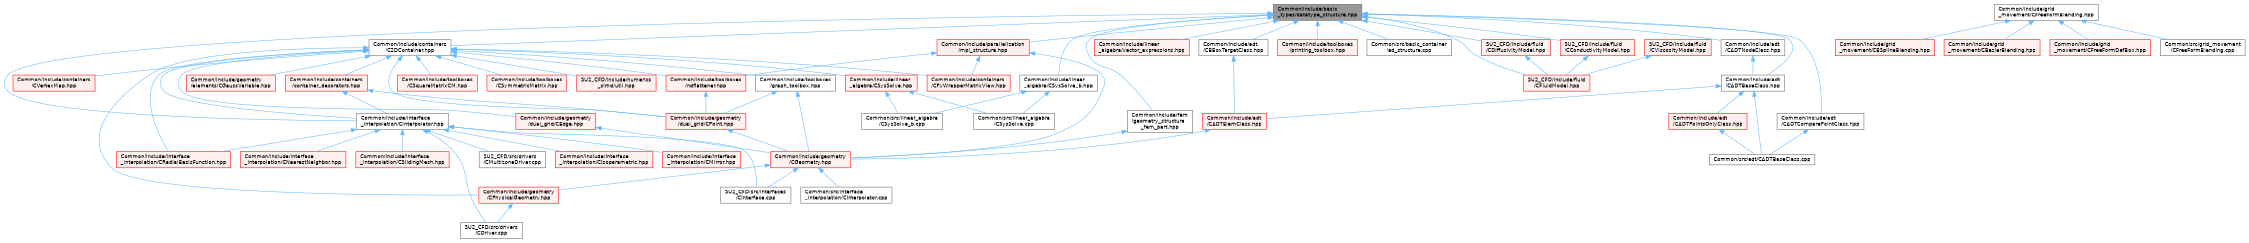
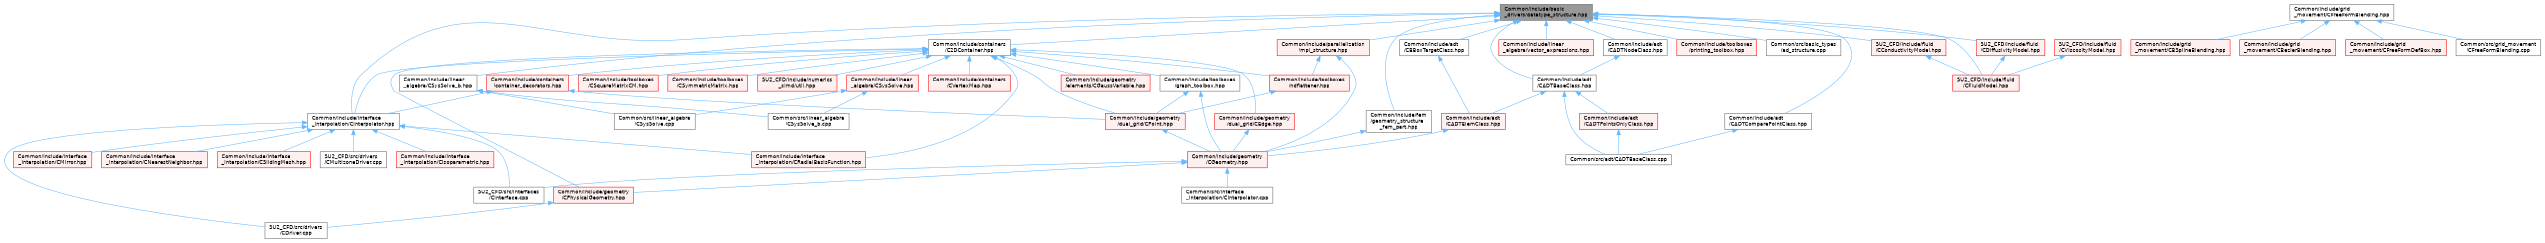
(1318, 12) -> (1546, 12)
(1409, 48) -> (1804, 48)
(969, 83) -> none
